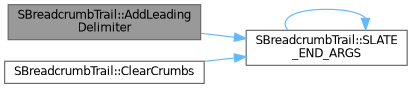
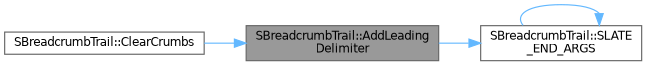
(219, 60) -> (219, 43)
